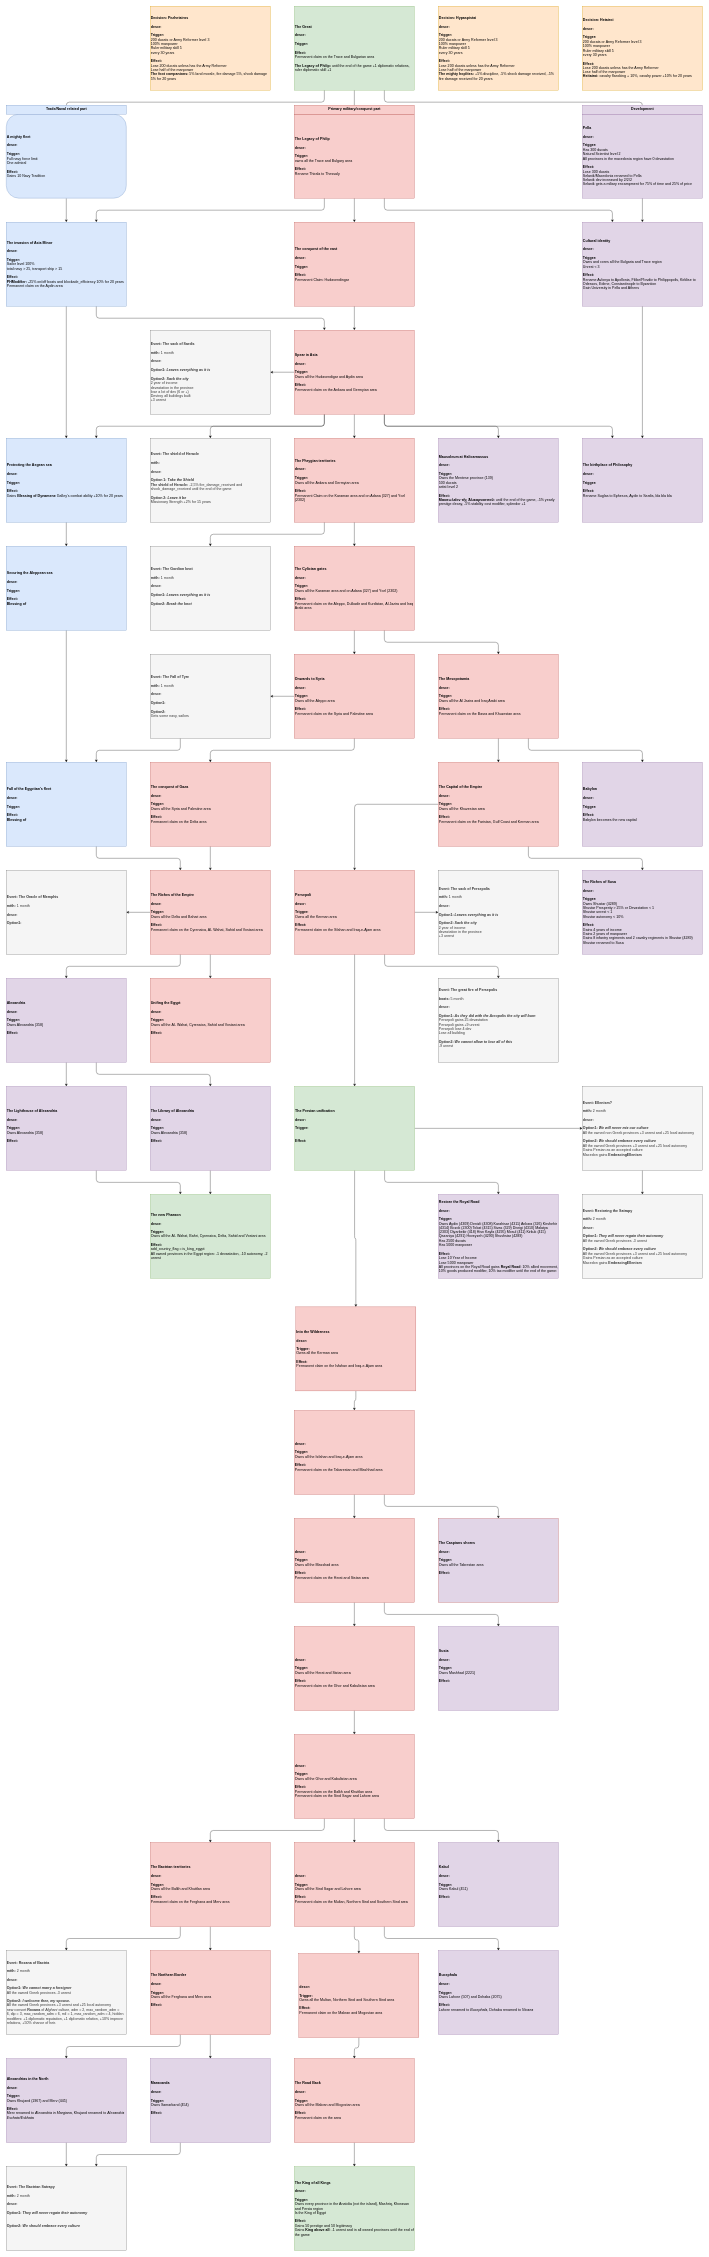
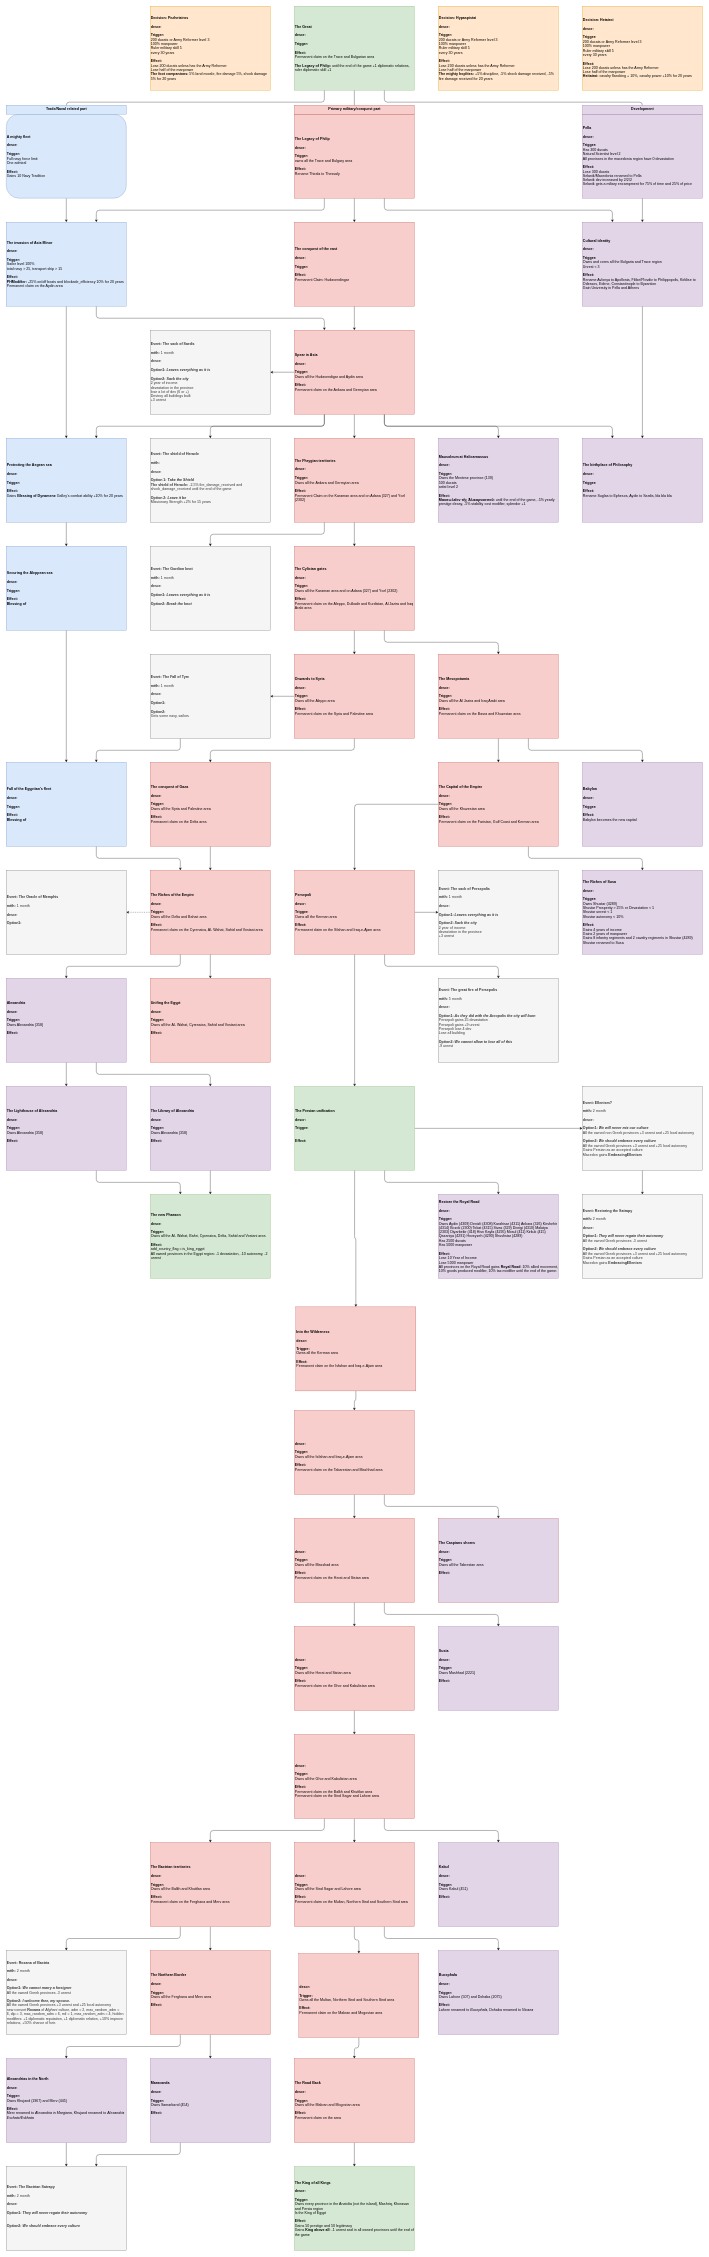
(139, 912) -> (139, 912)
(488, 1020) -> (488, 1020)
